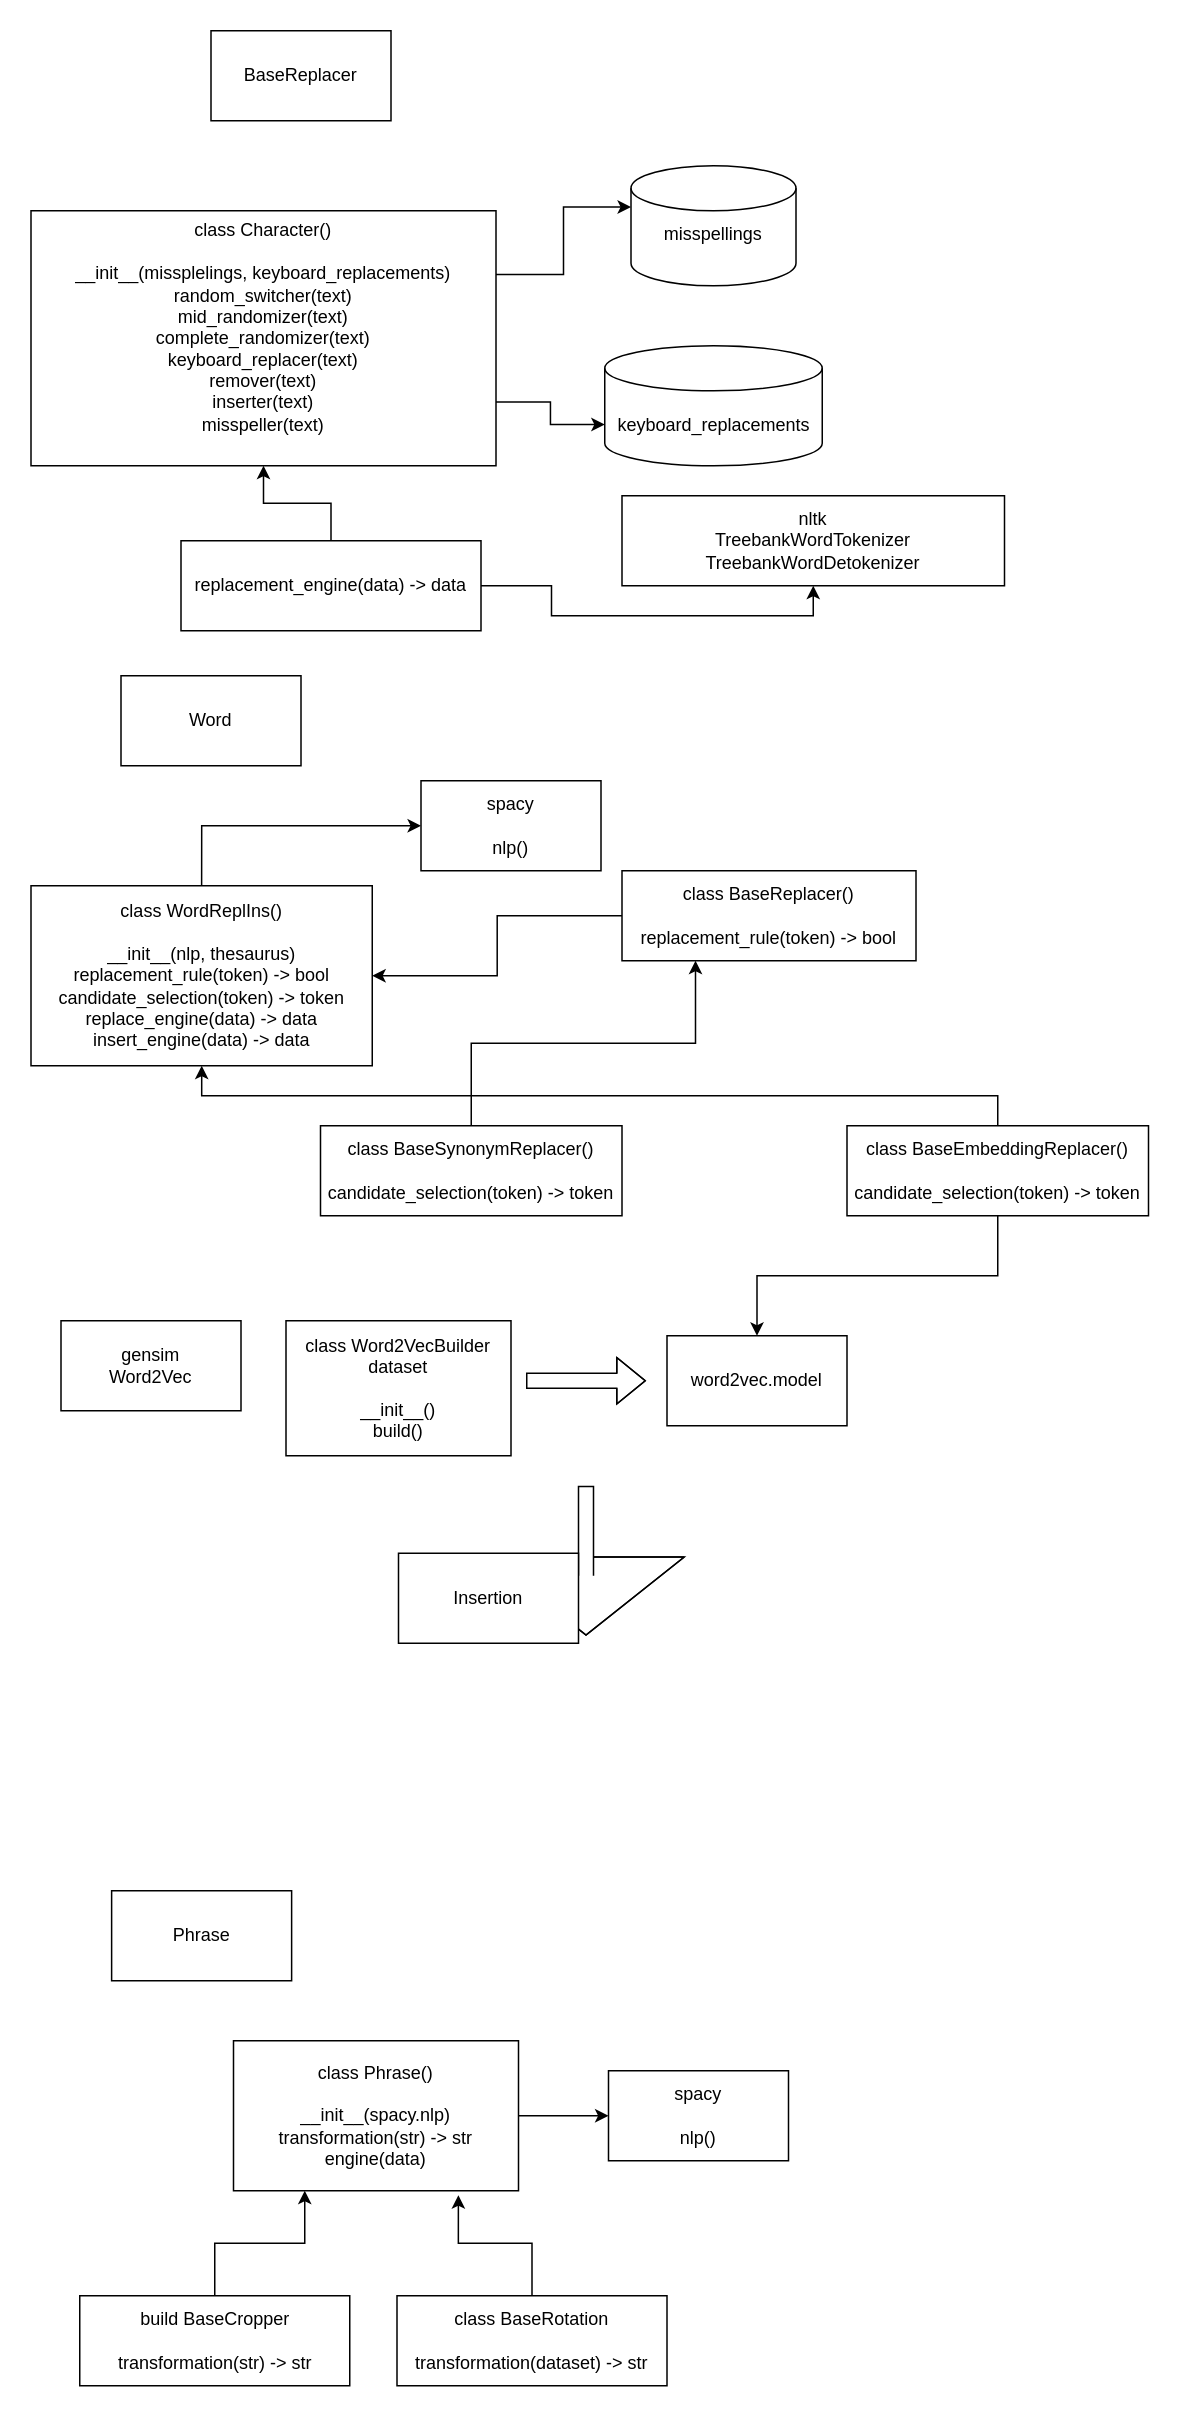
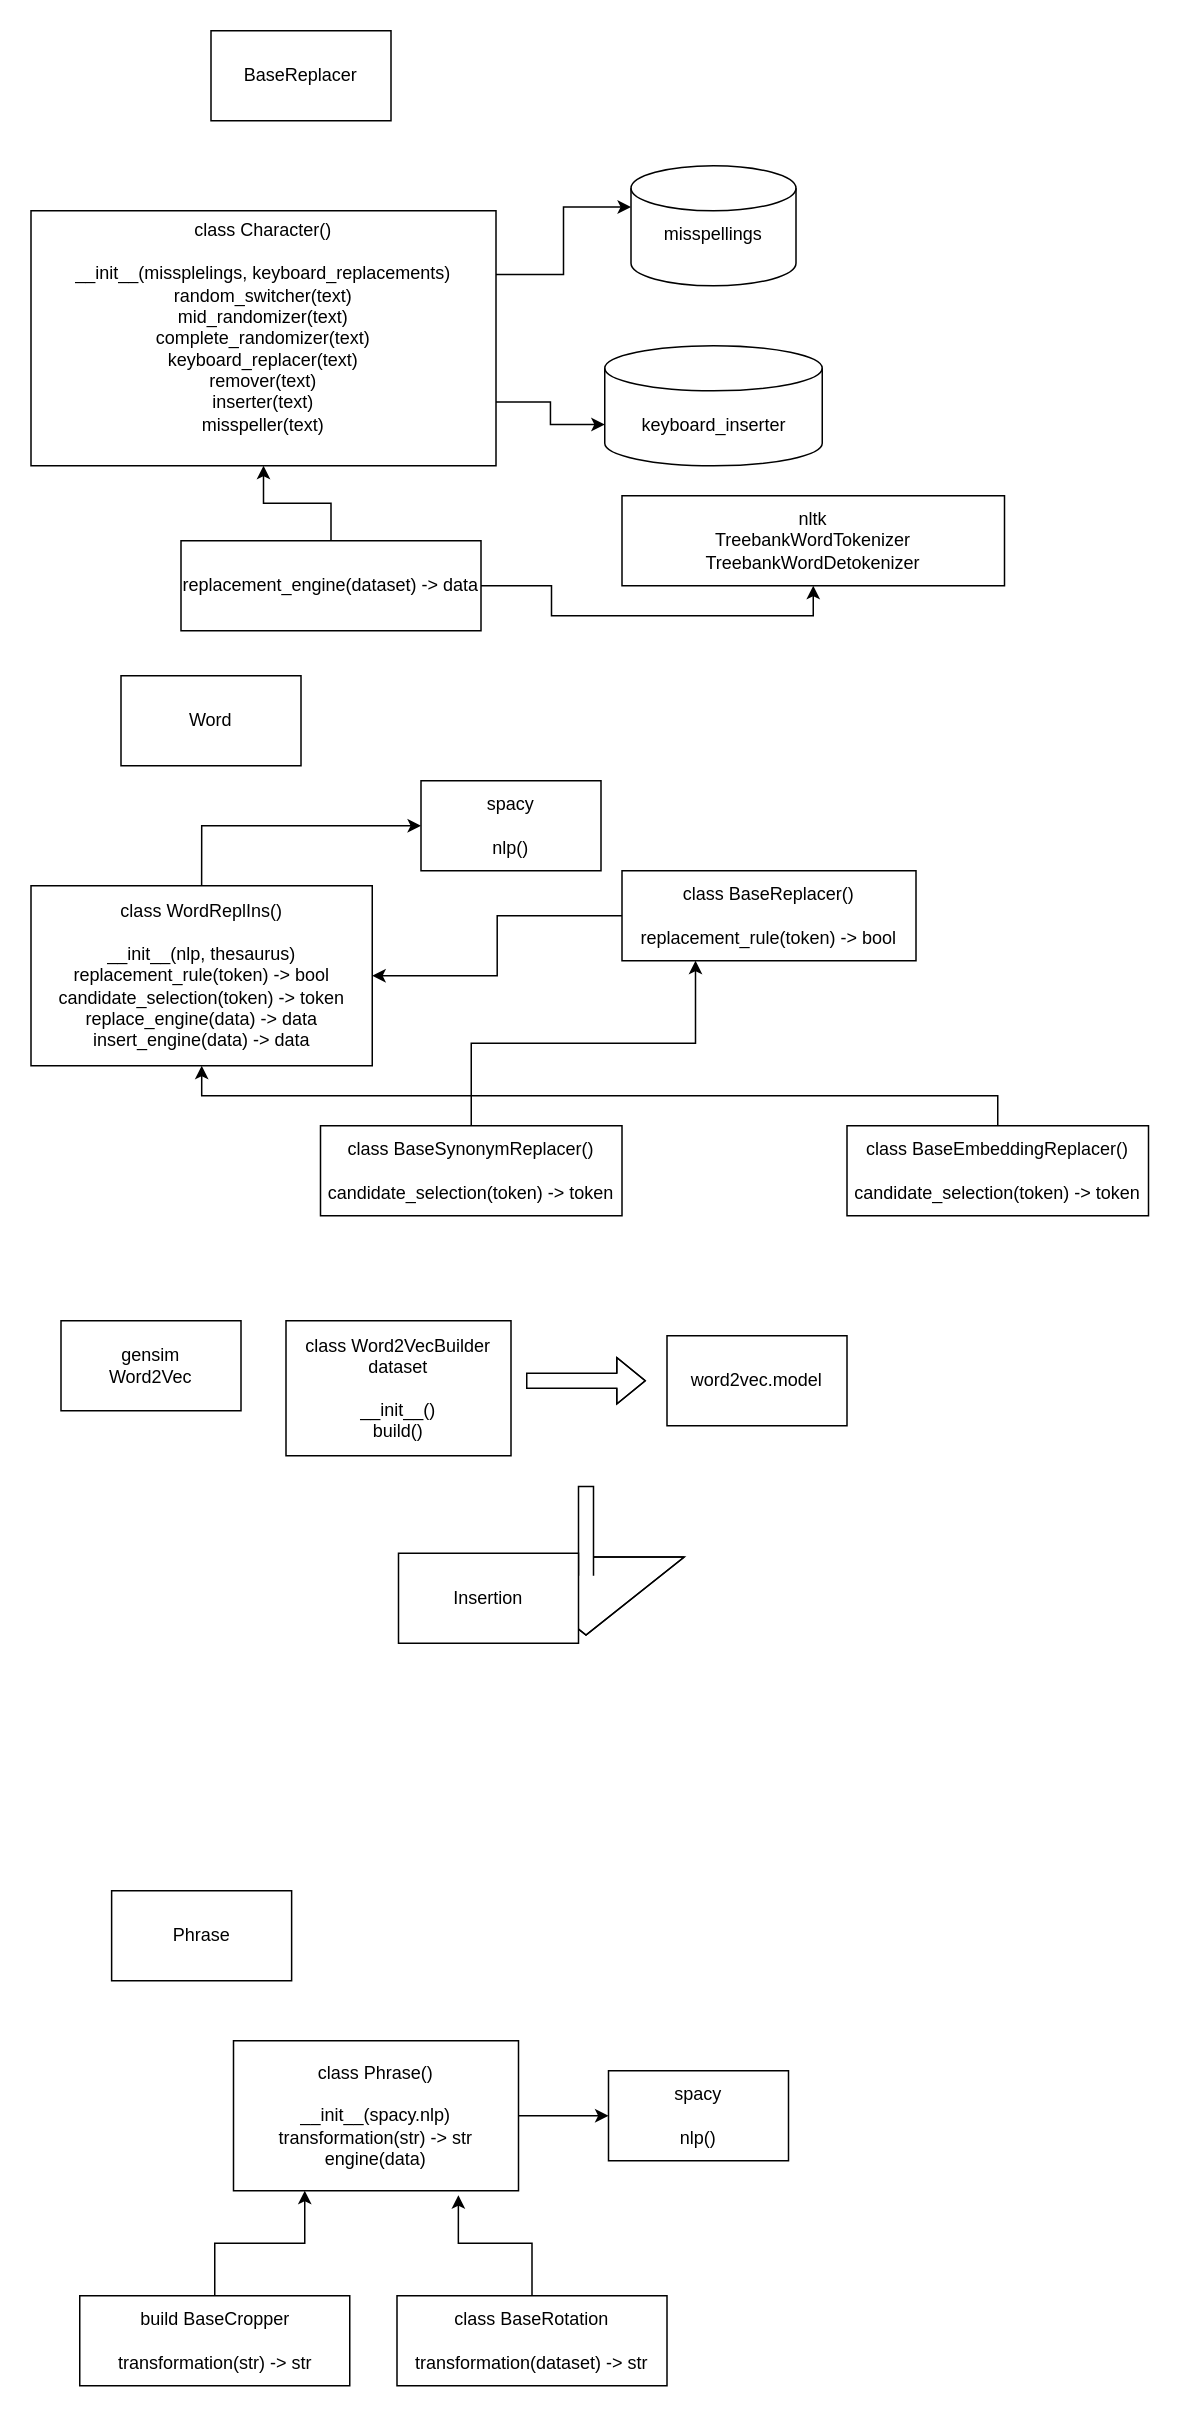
(714, 425) -> (714, 425)
(331, 586) -> (331, 586)
(882, 1276) -> none
